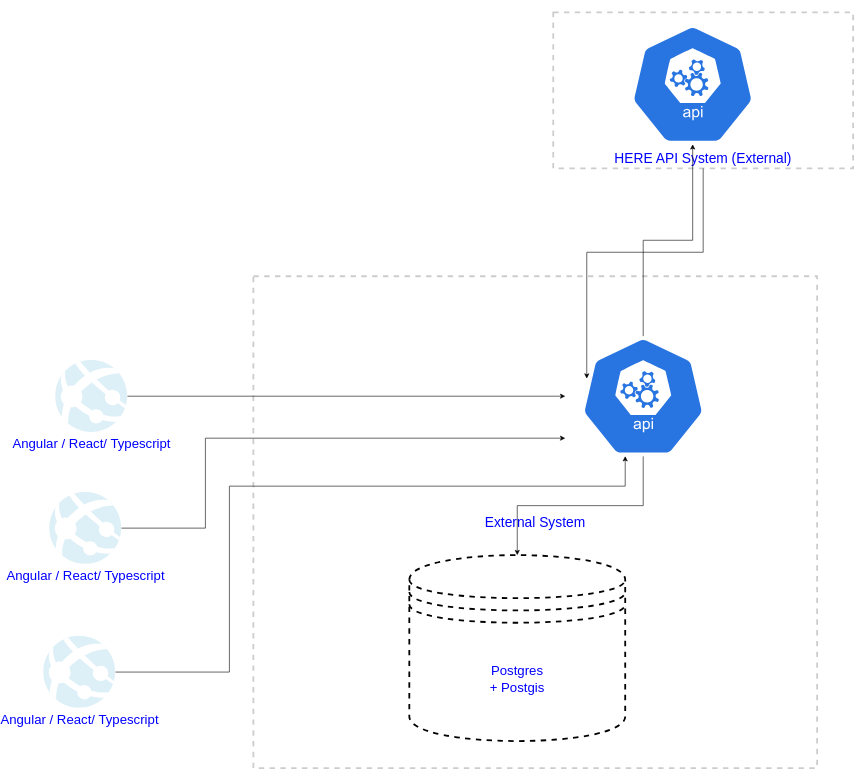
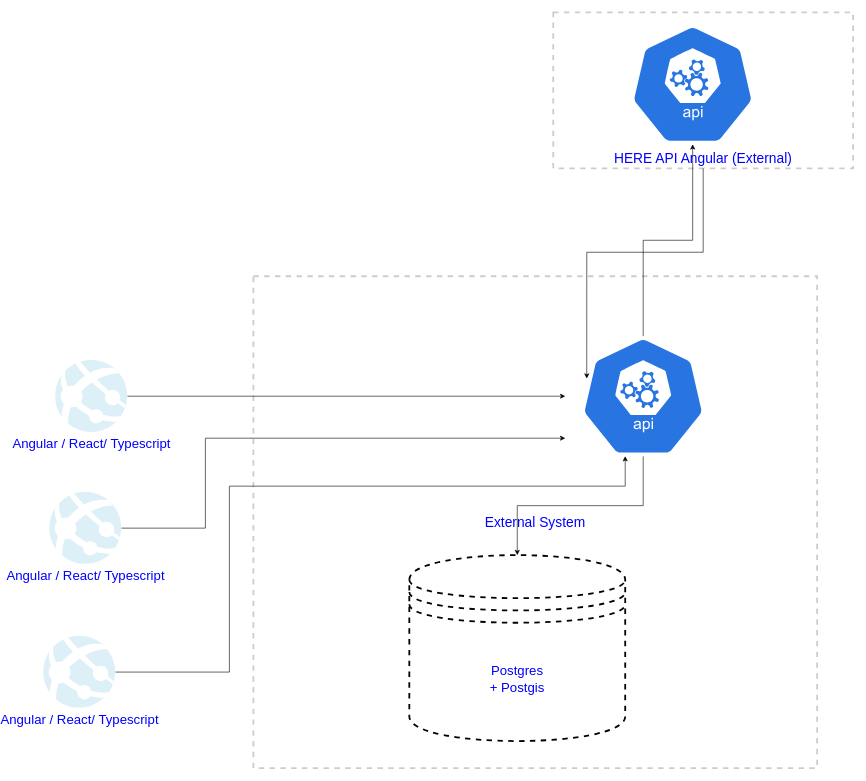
(704, 162) -> (704, 162)
